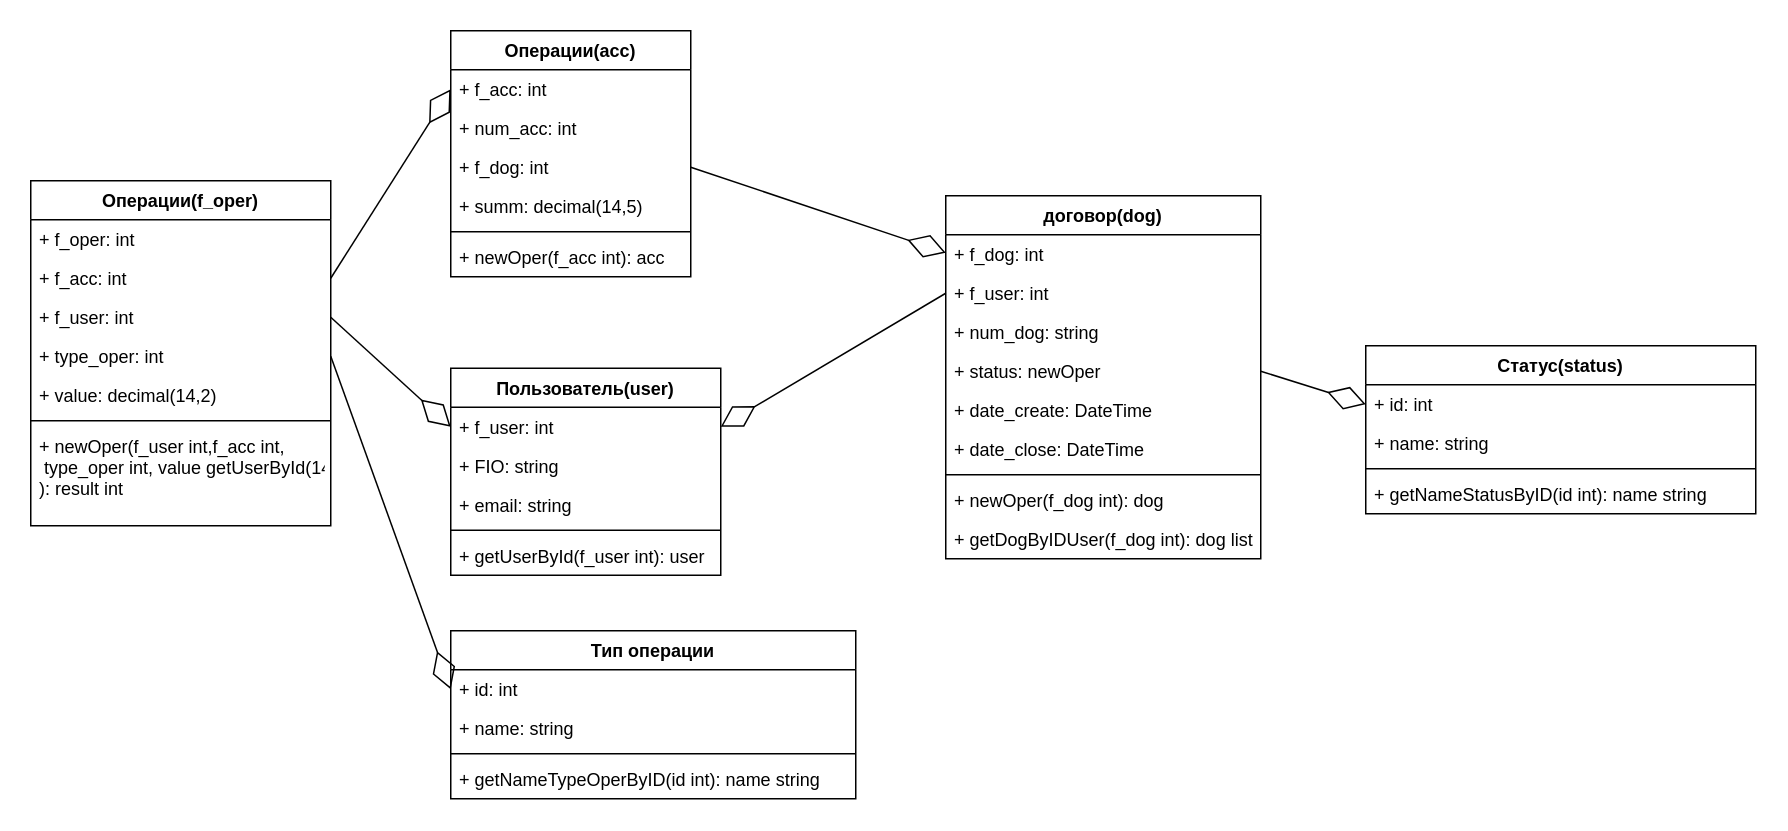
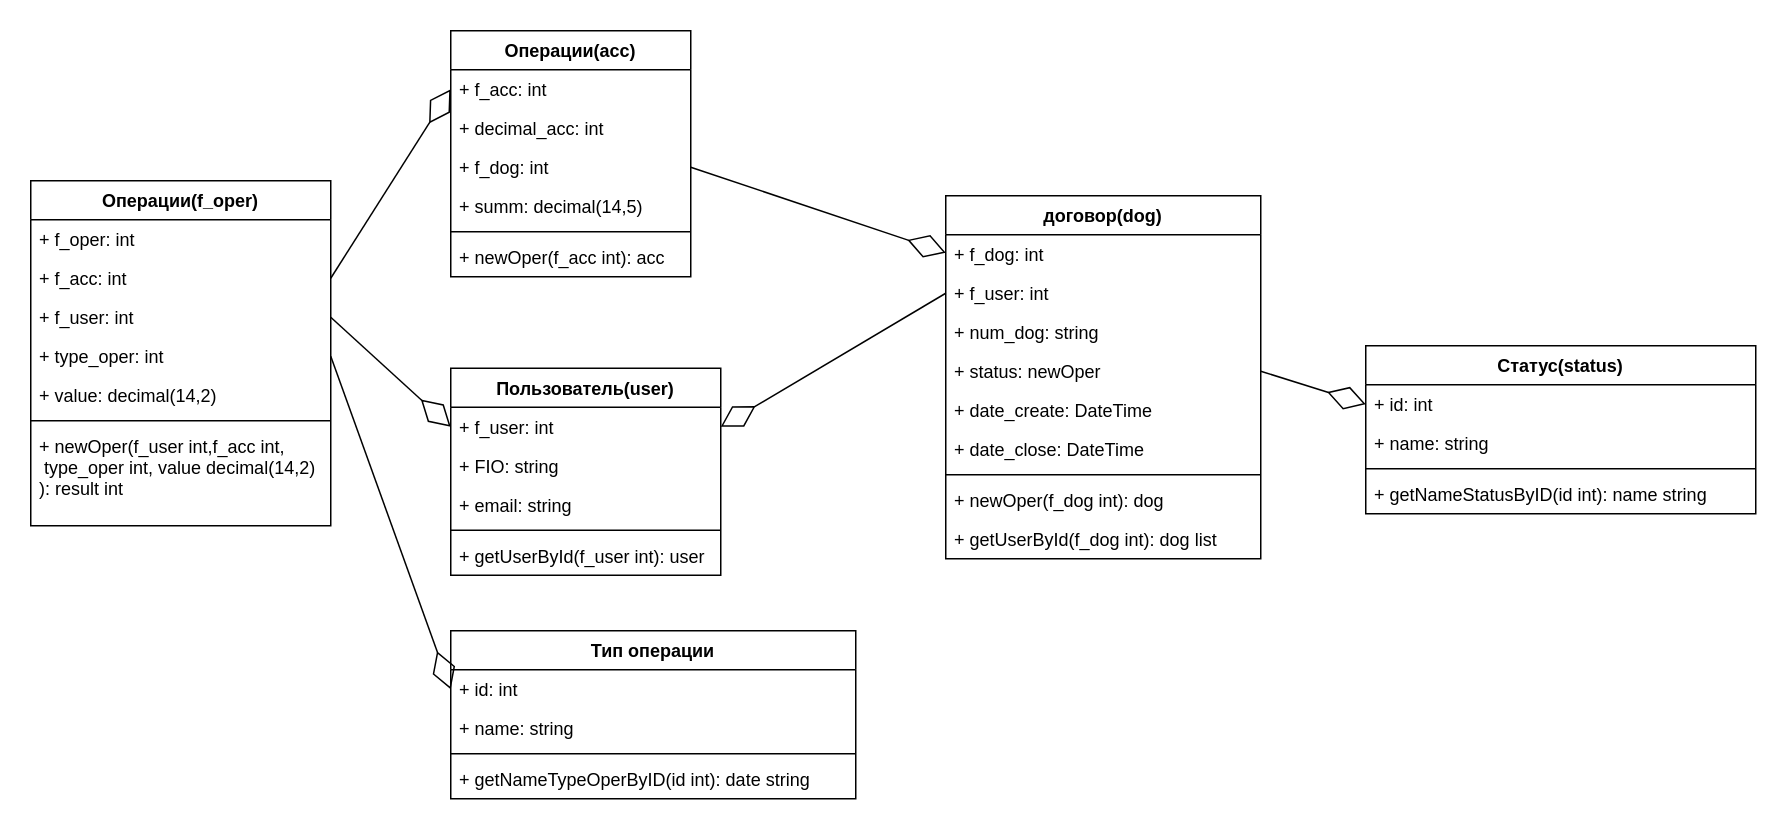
(520, 129) -> (536, 129)
(179, 447) -> (179, 447)
(1122, 540) -> (1107, 540)
(652, 780) -> (652, 780)
